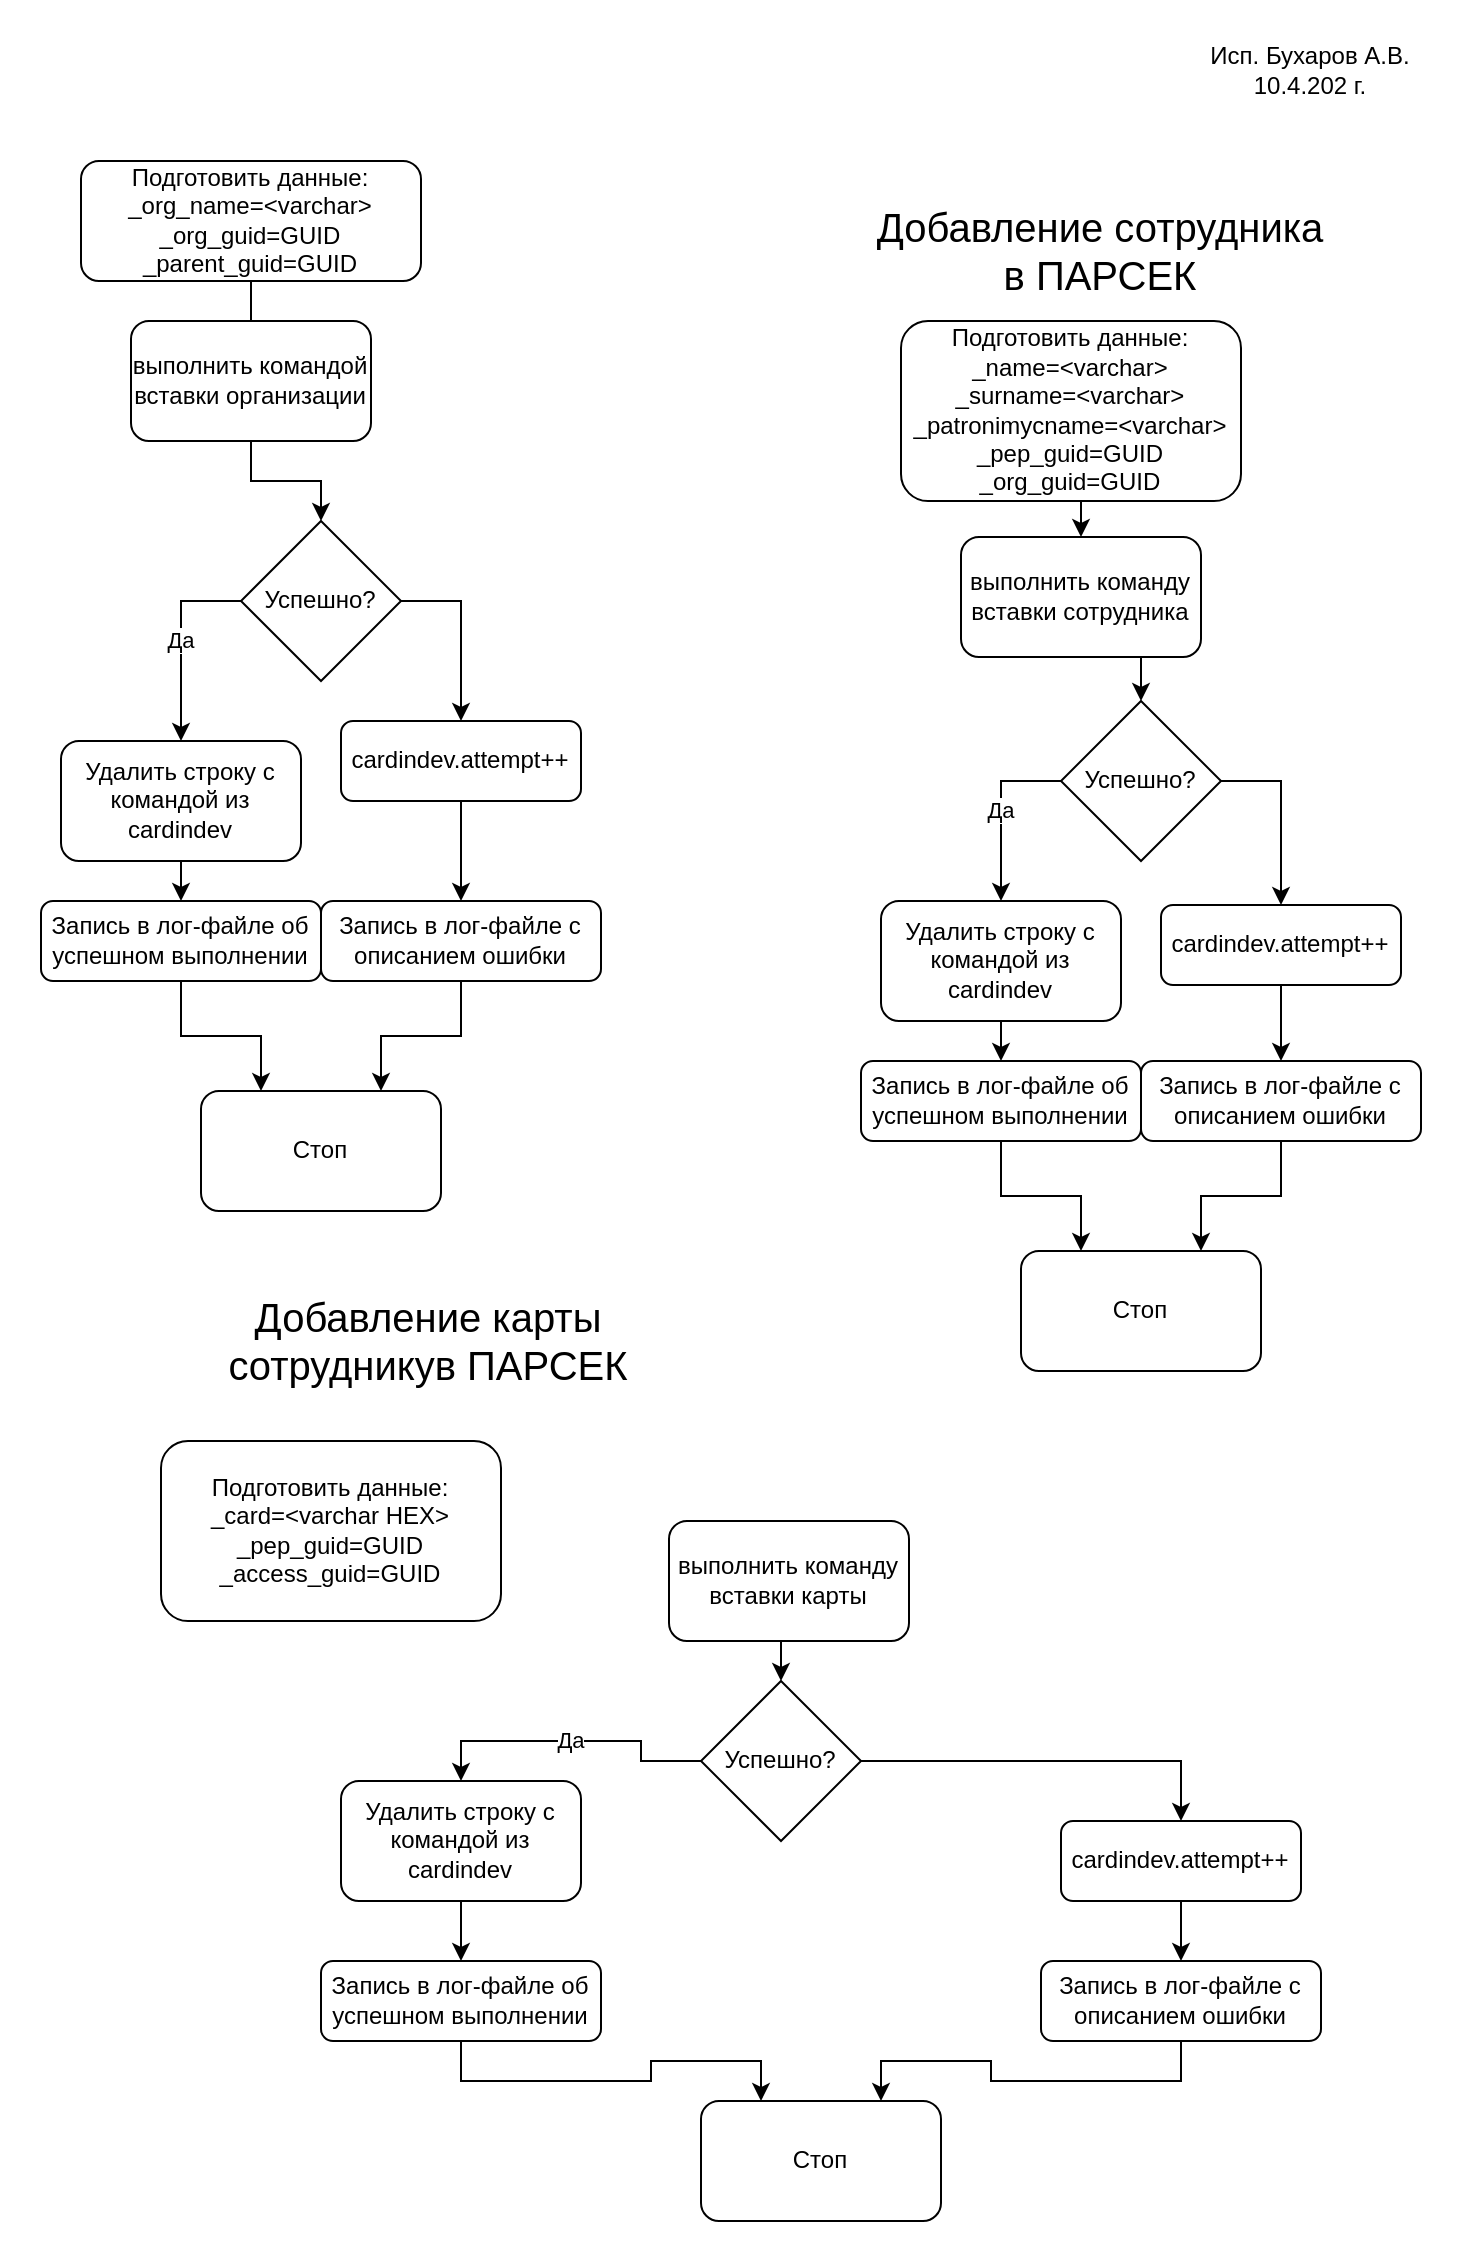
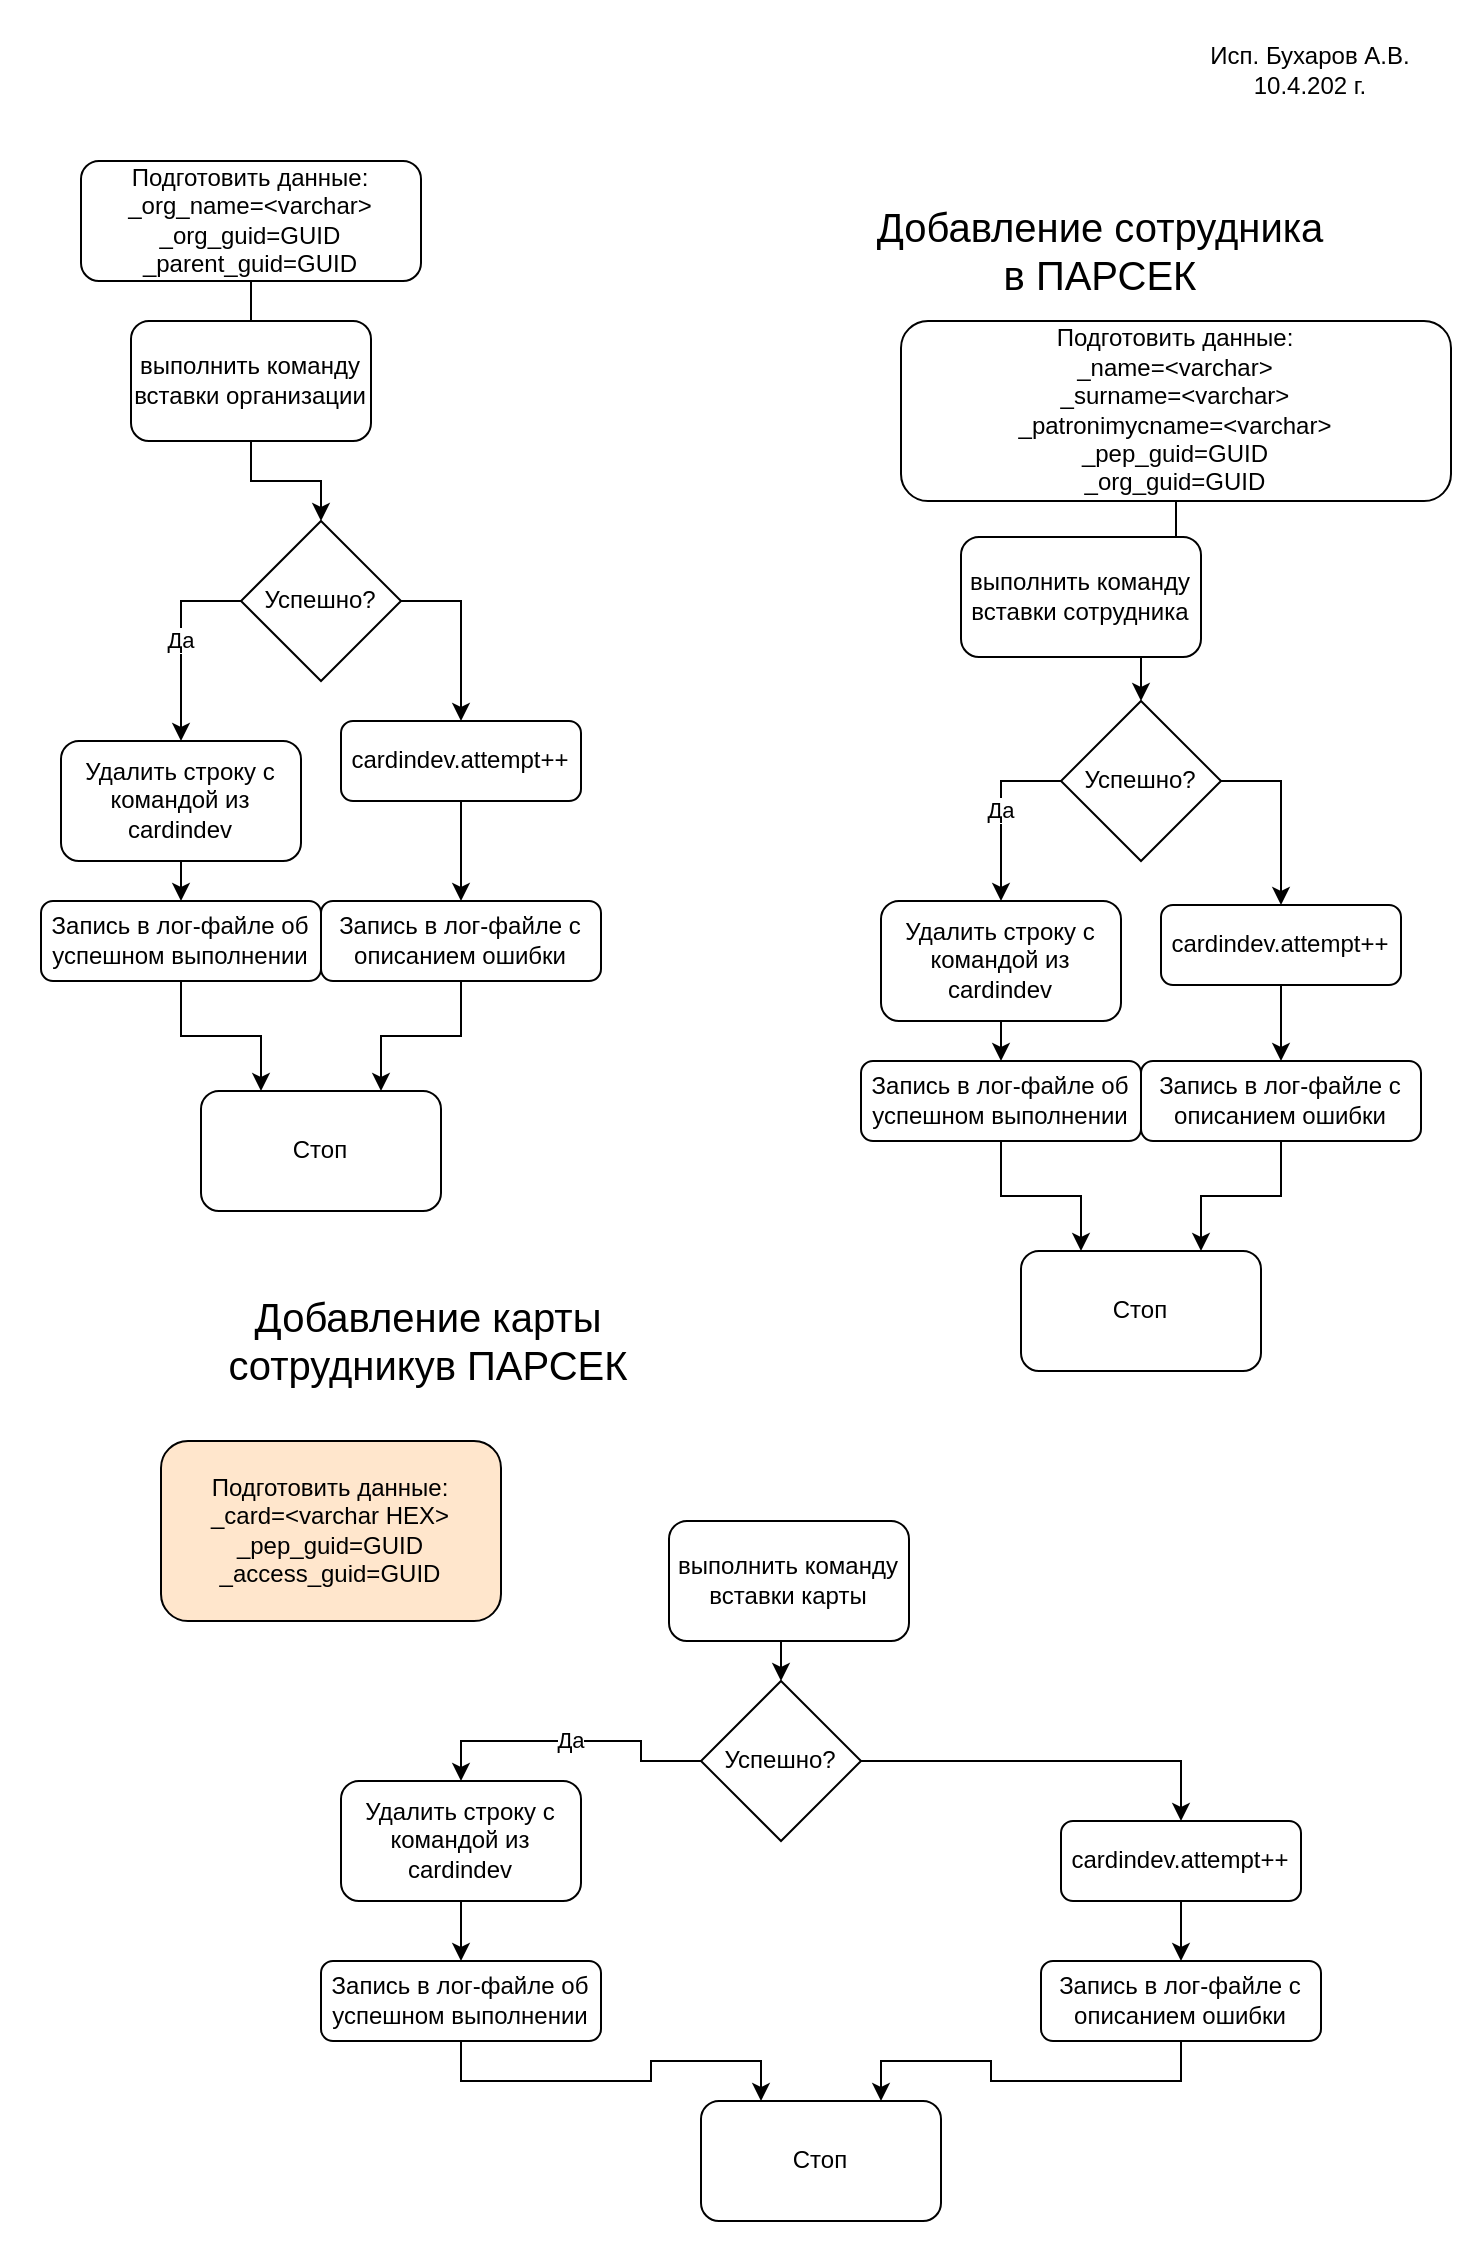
(251, 381) -> (251, 381)
(1071, 411) -> (1176, 411)
(331, 1531) -> (331, 1531)
